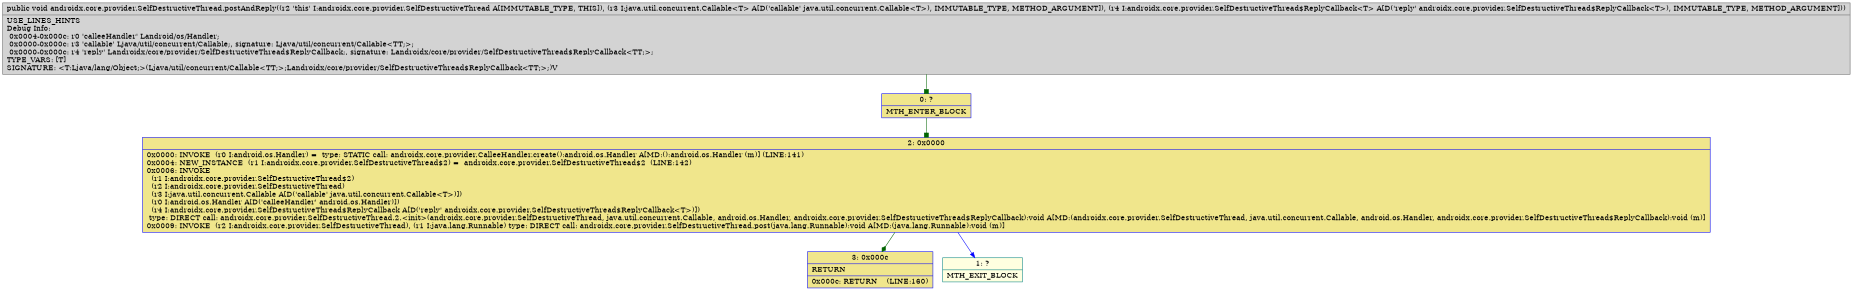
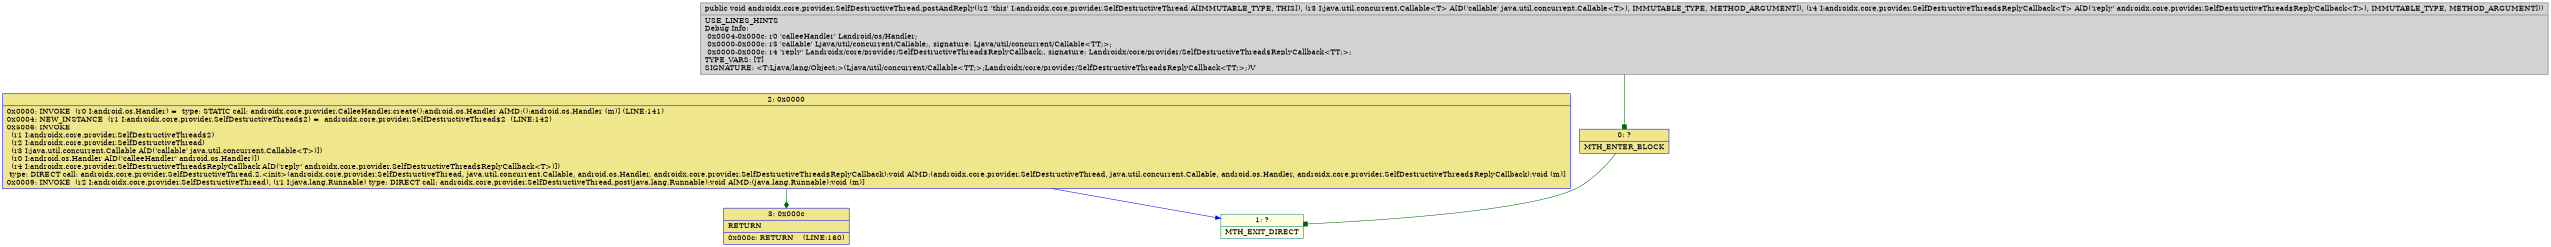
(926, 125) -> (1470, 211)
(181, 171) -> (41, 127)
(983, 276) -> (1262, 232)
